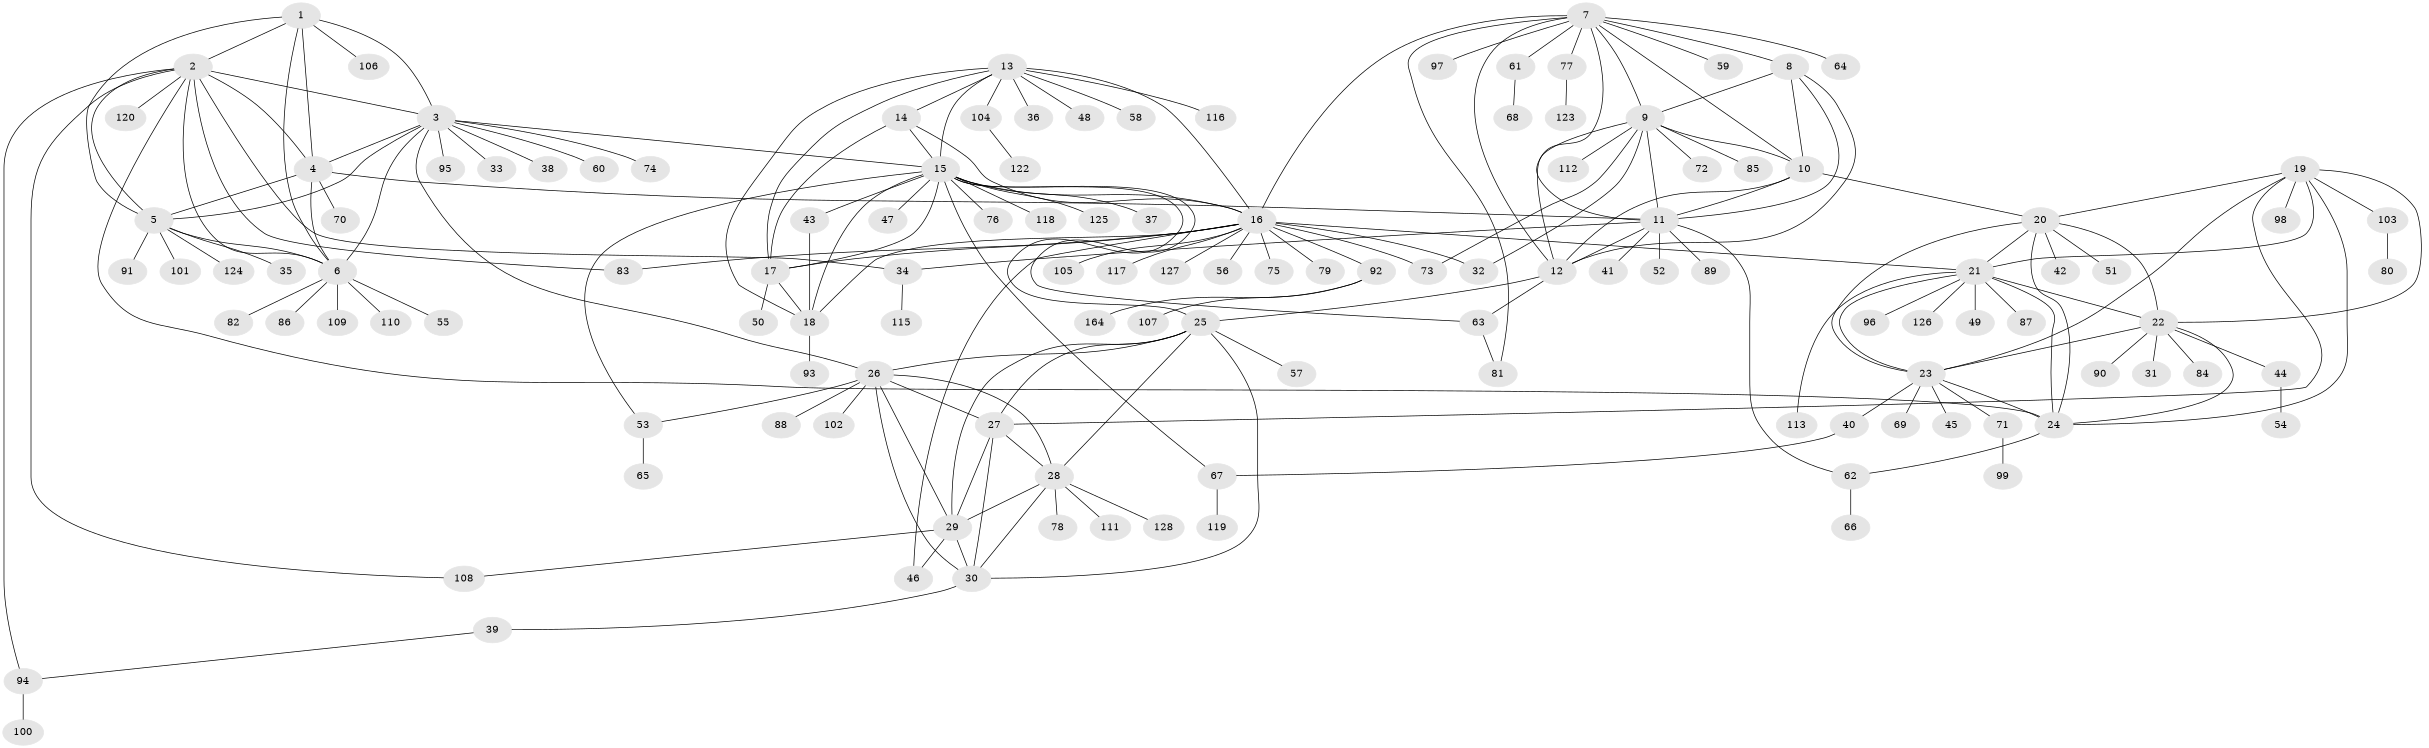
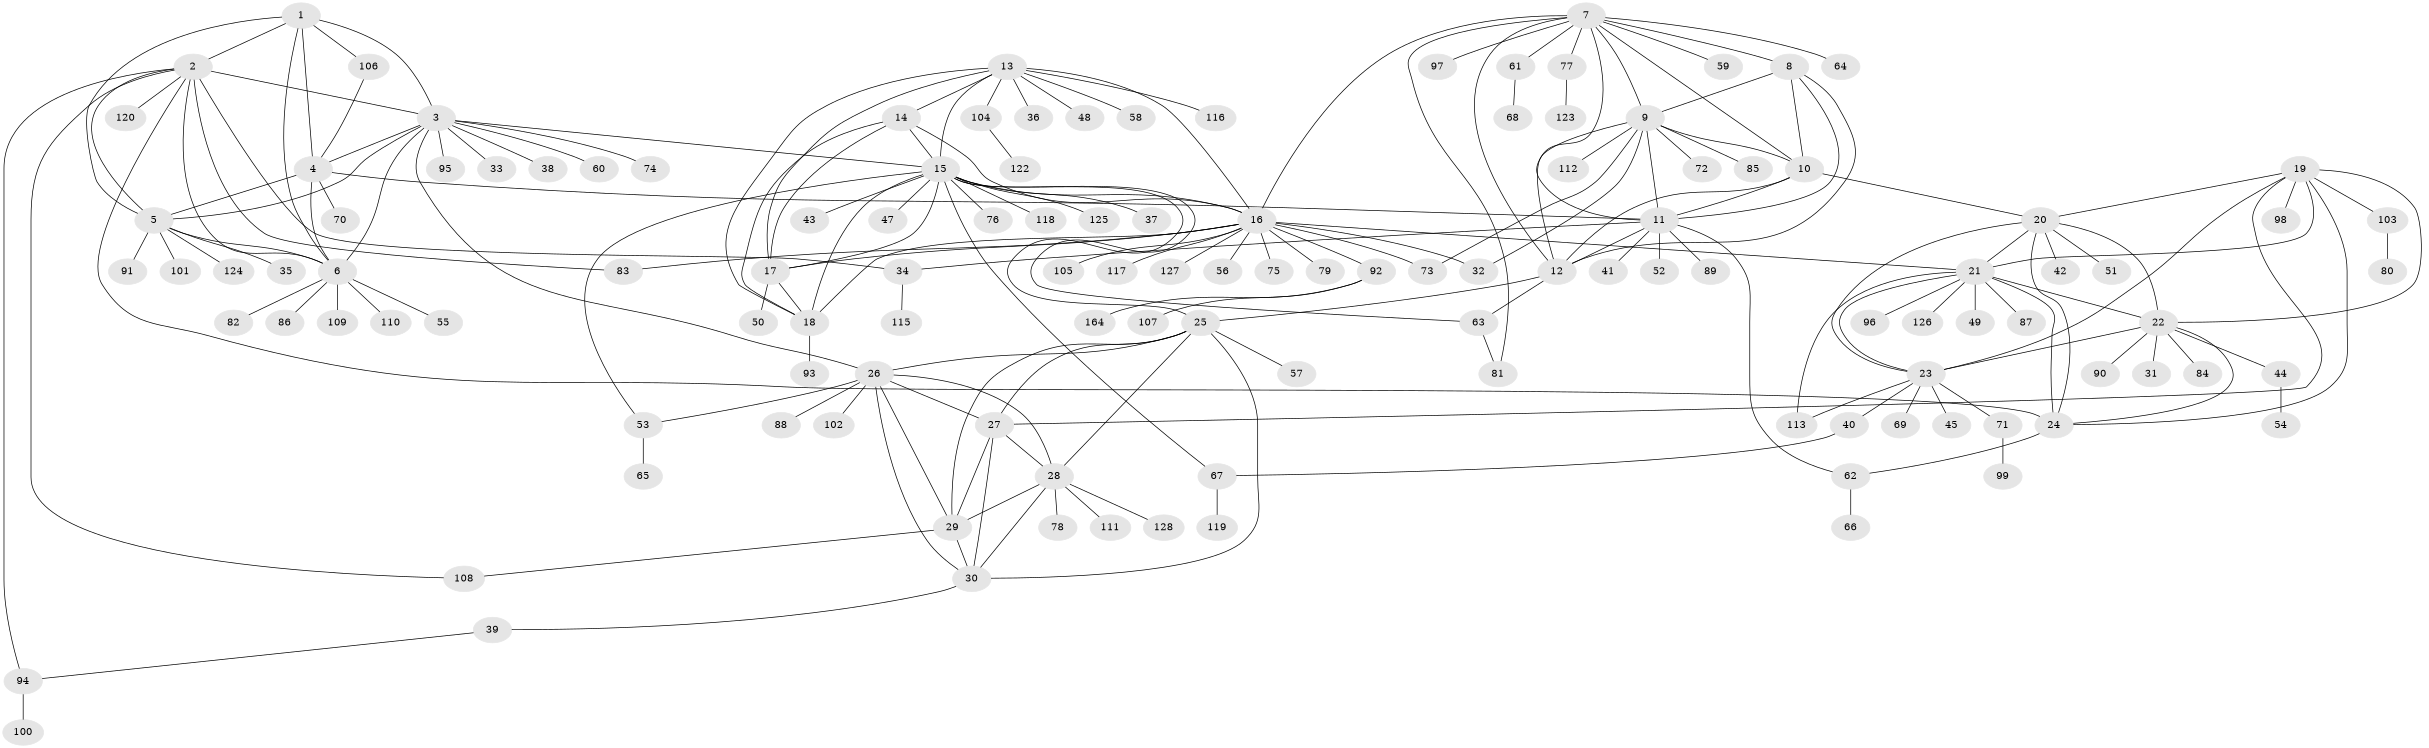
(262, 110) -> (344, 119)
(810, 272) -> (761, 207)
(1989, 397) -> (1870, 394)
(913, 579) -> none
